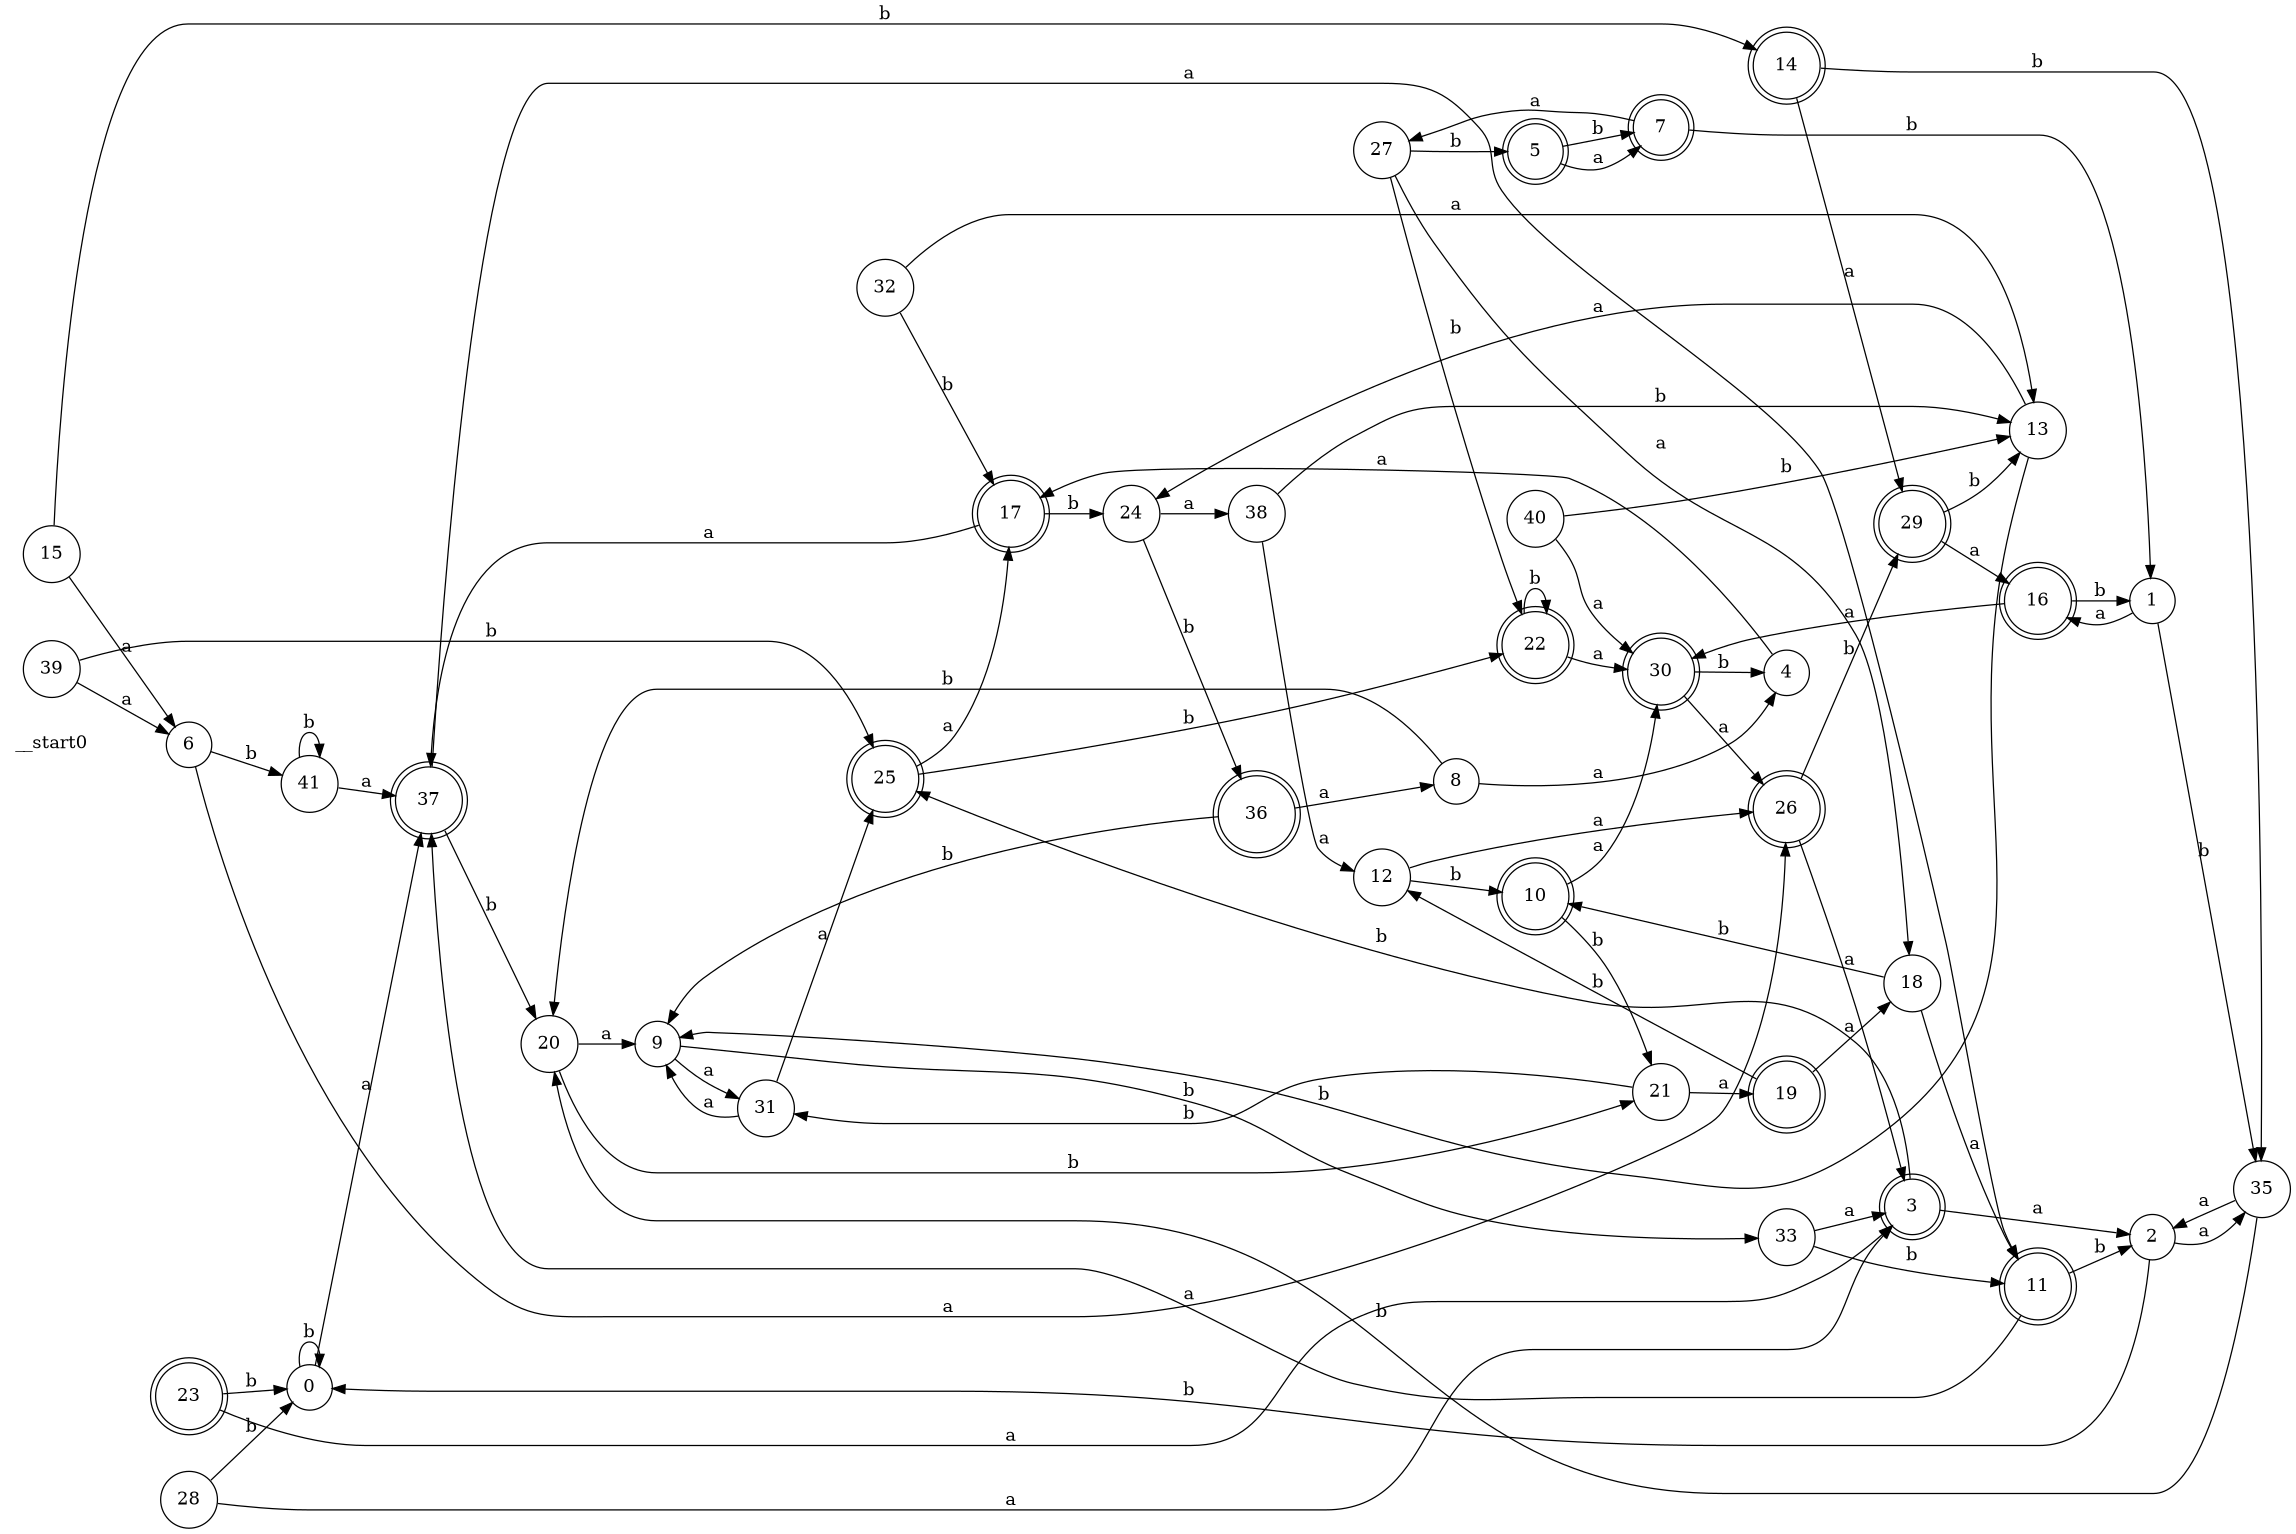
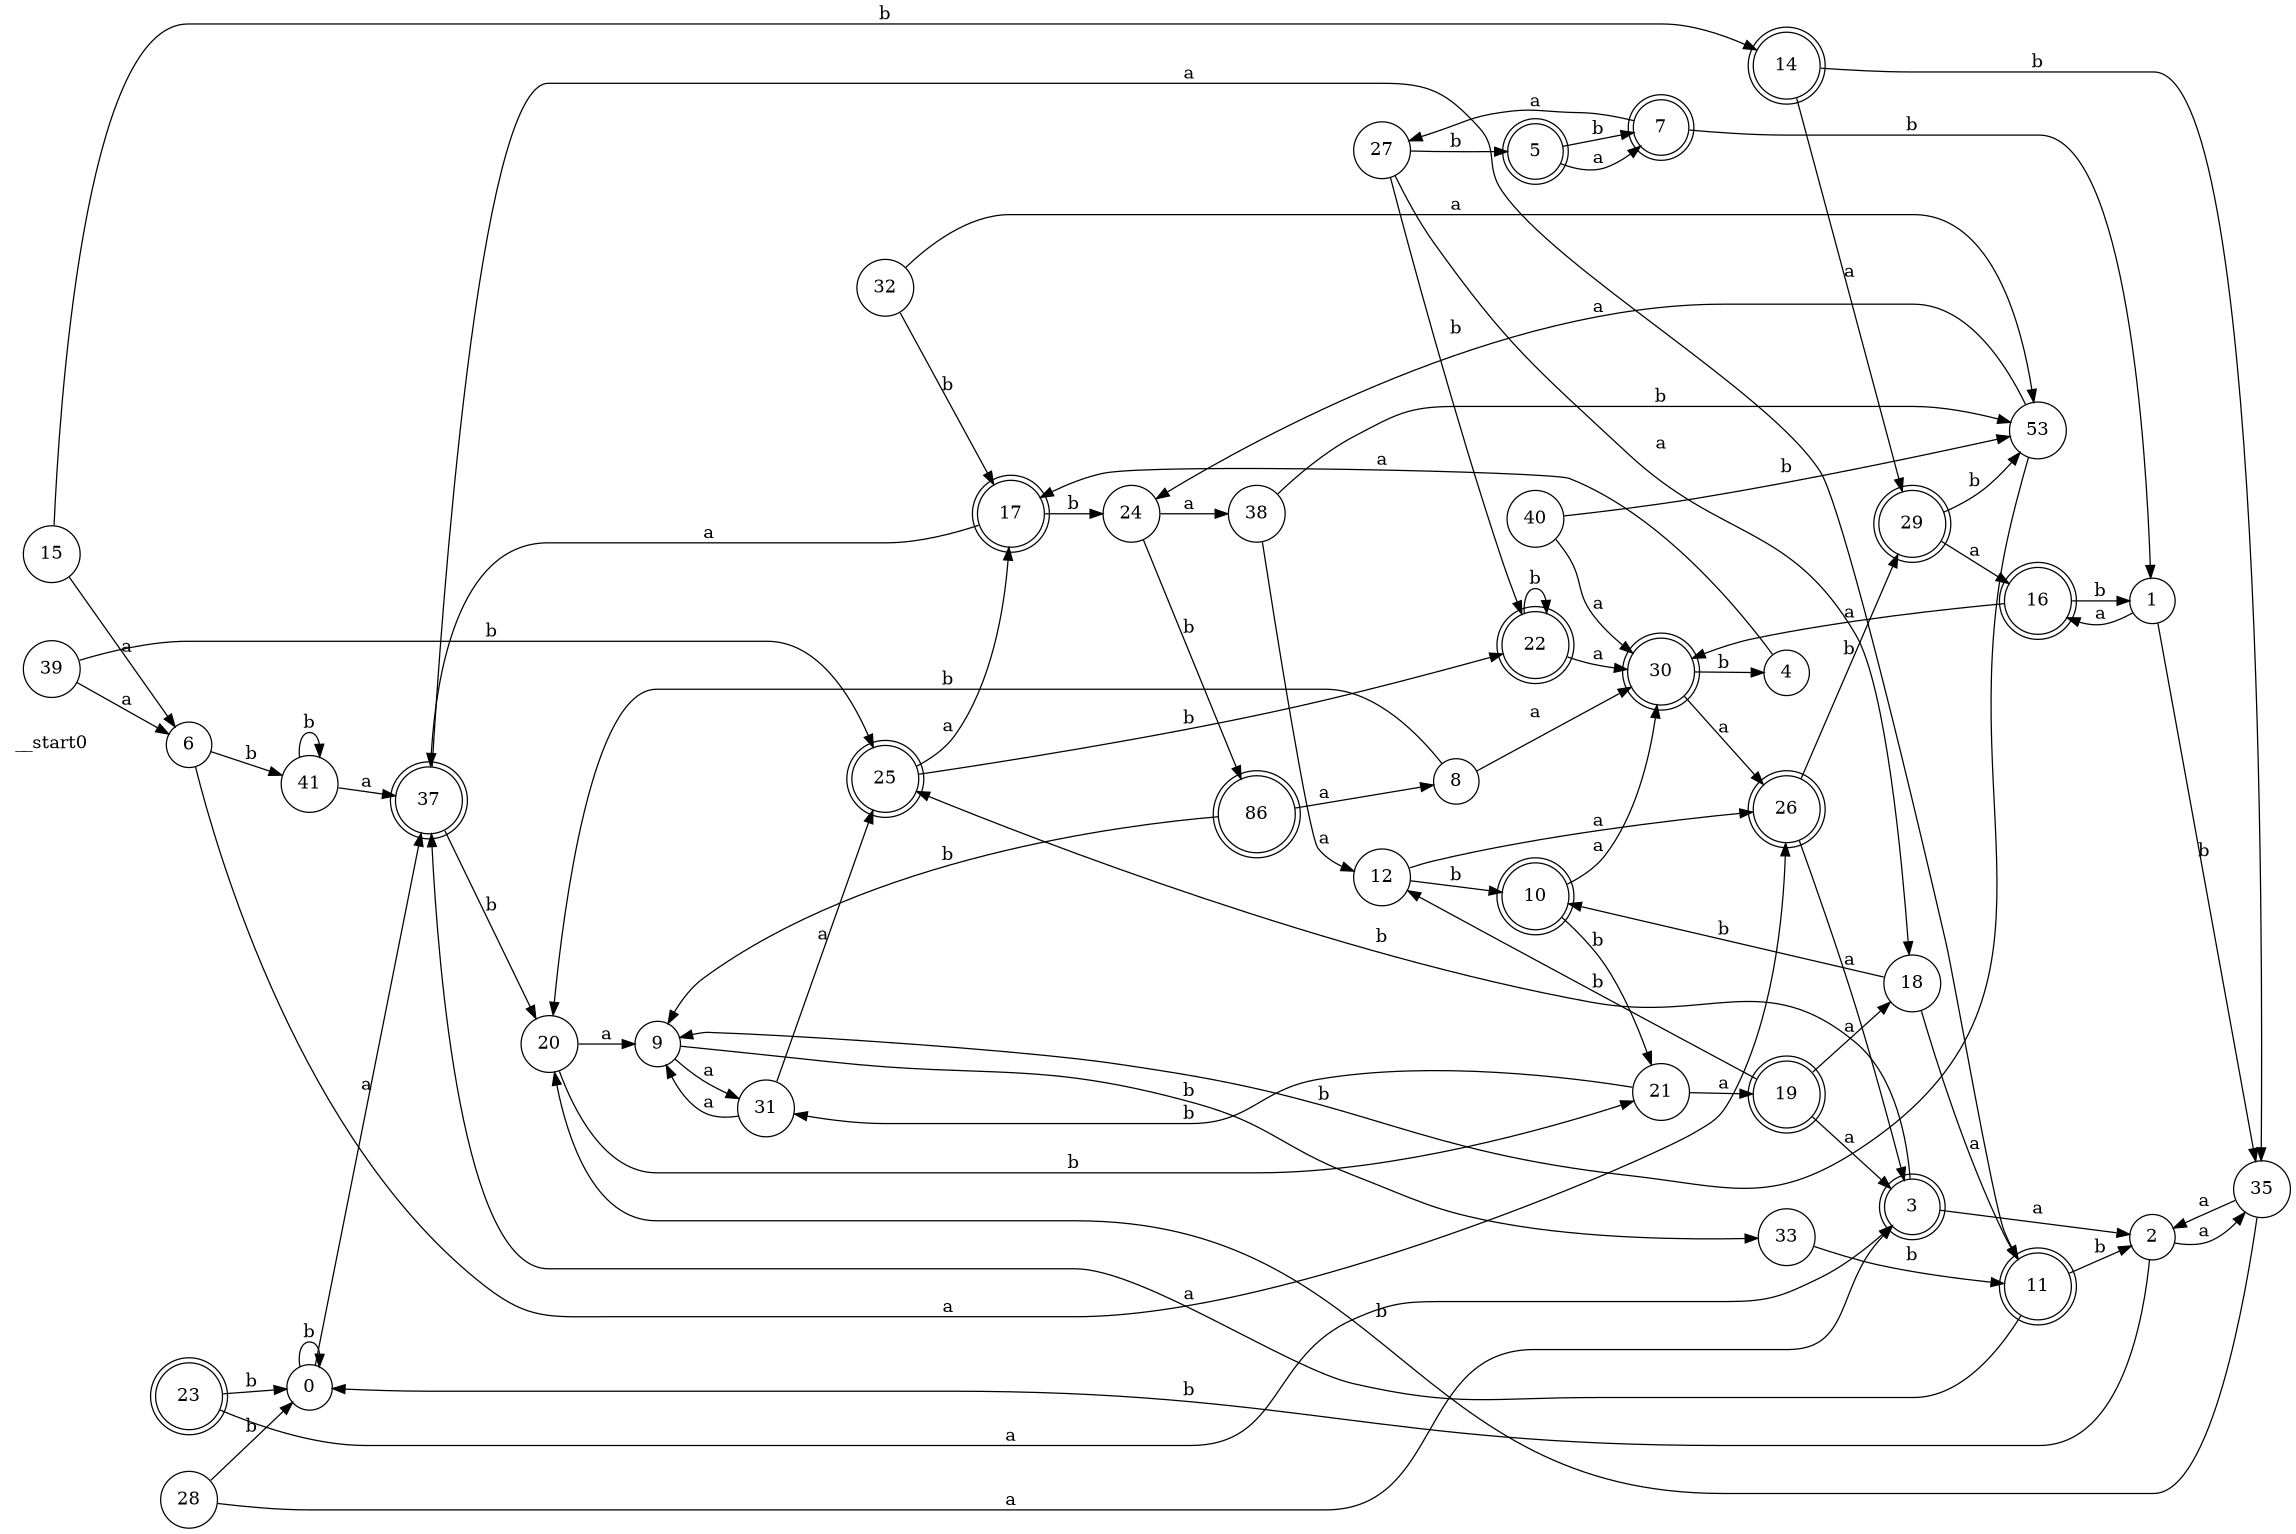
(2038, 430) -> (2038, 430)
(1628, 778) -> (1548, 732)
(1257, 814) -> (1257, 814)
(1844, 1223) -> (1845, 1147)
